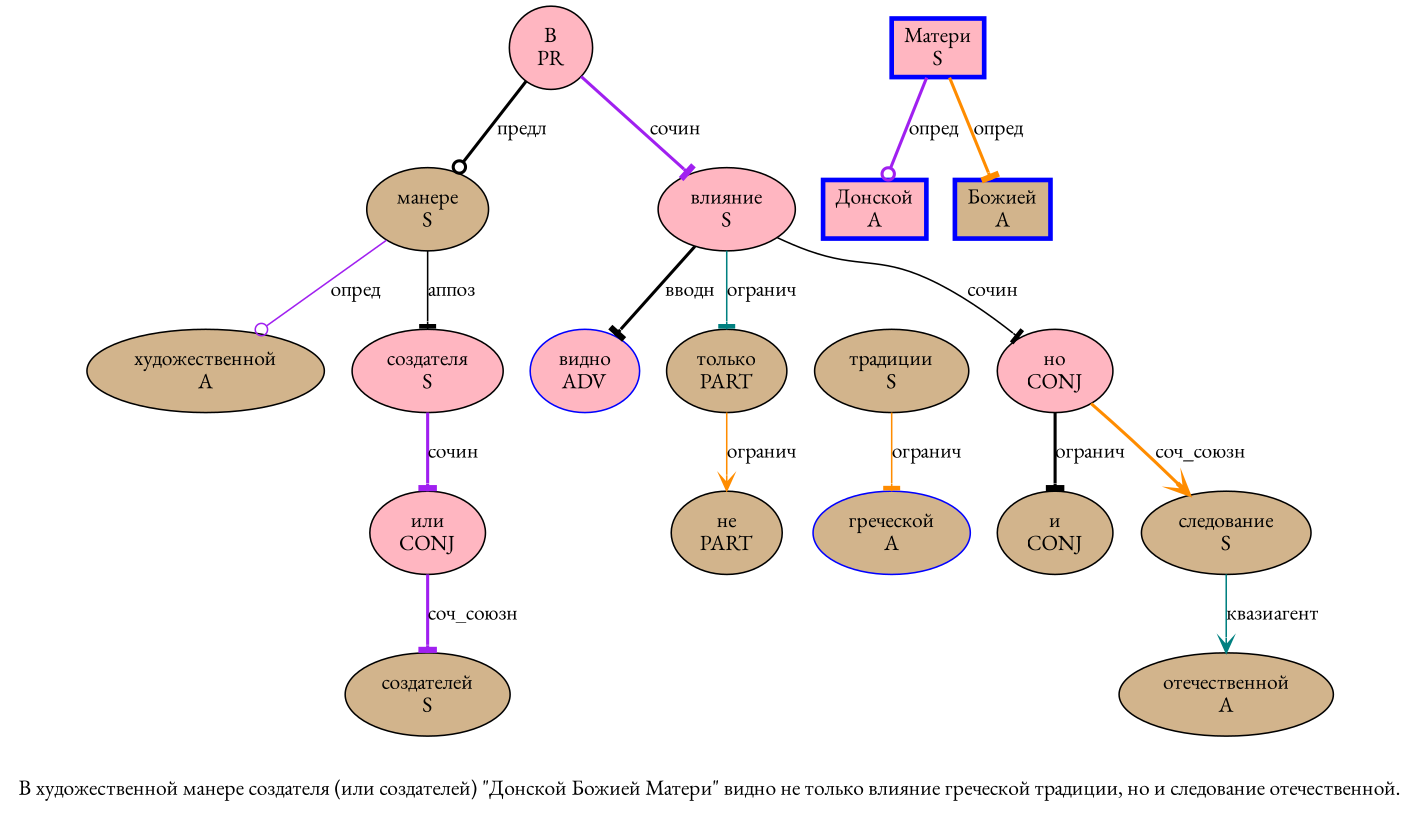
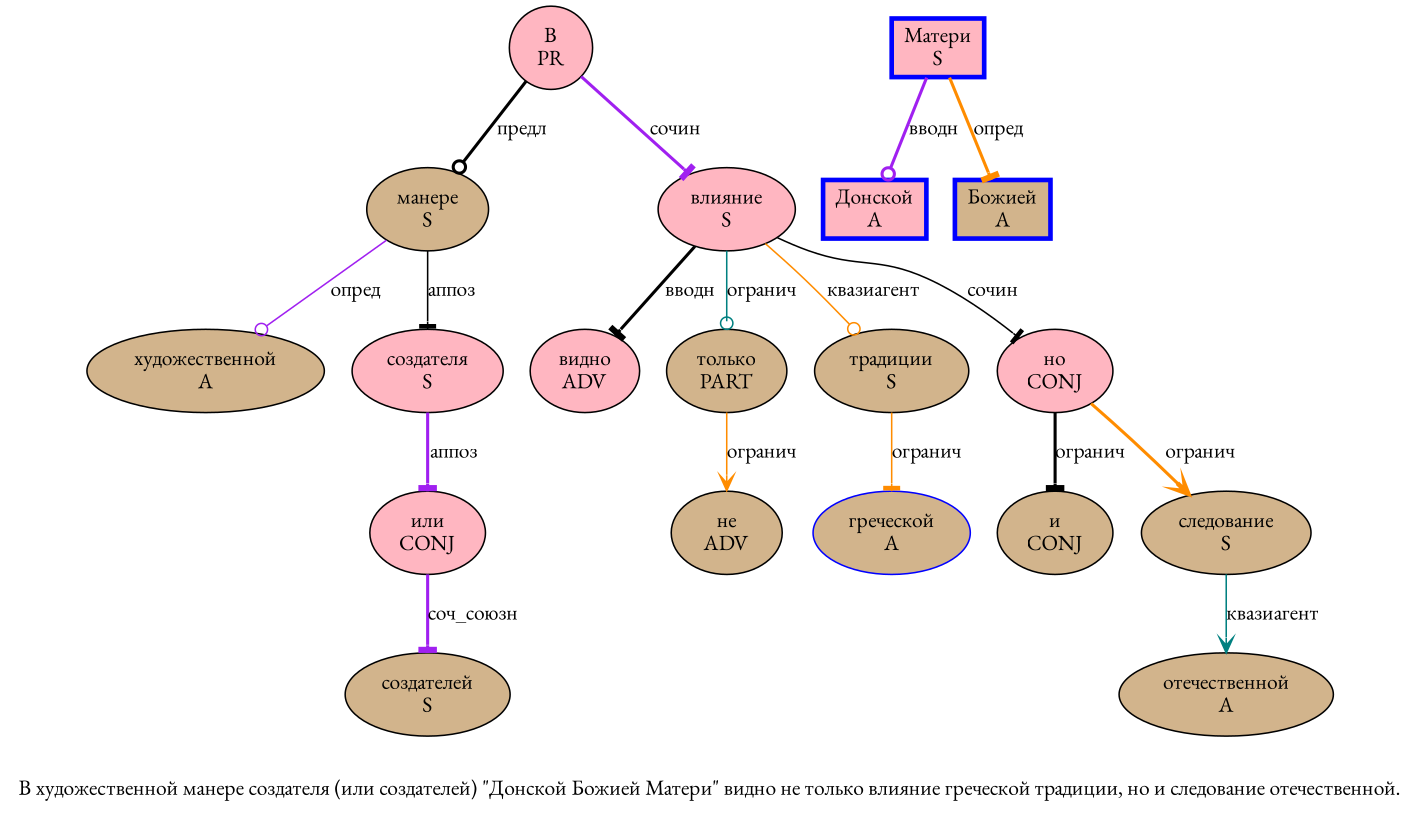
(934, 129) -> (934, 129)
none -> (808, 283)
(727, 286) -> (727, 286)
(585, 371) -> (585, 371)
(454, 452) -> (454, 452)
(1201, 452) -> (1201, 452)
(727, 533) -> (727, 533)
